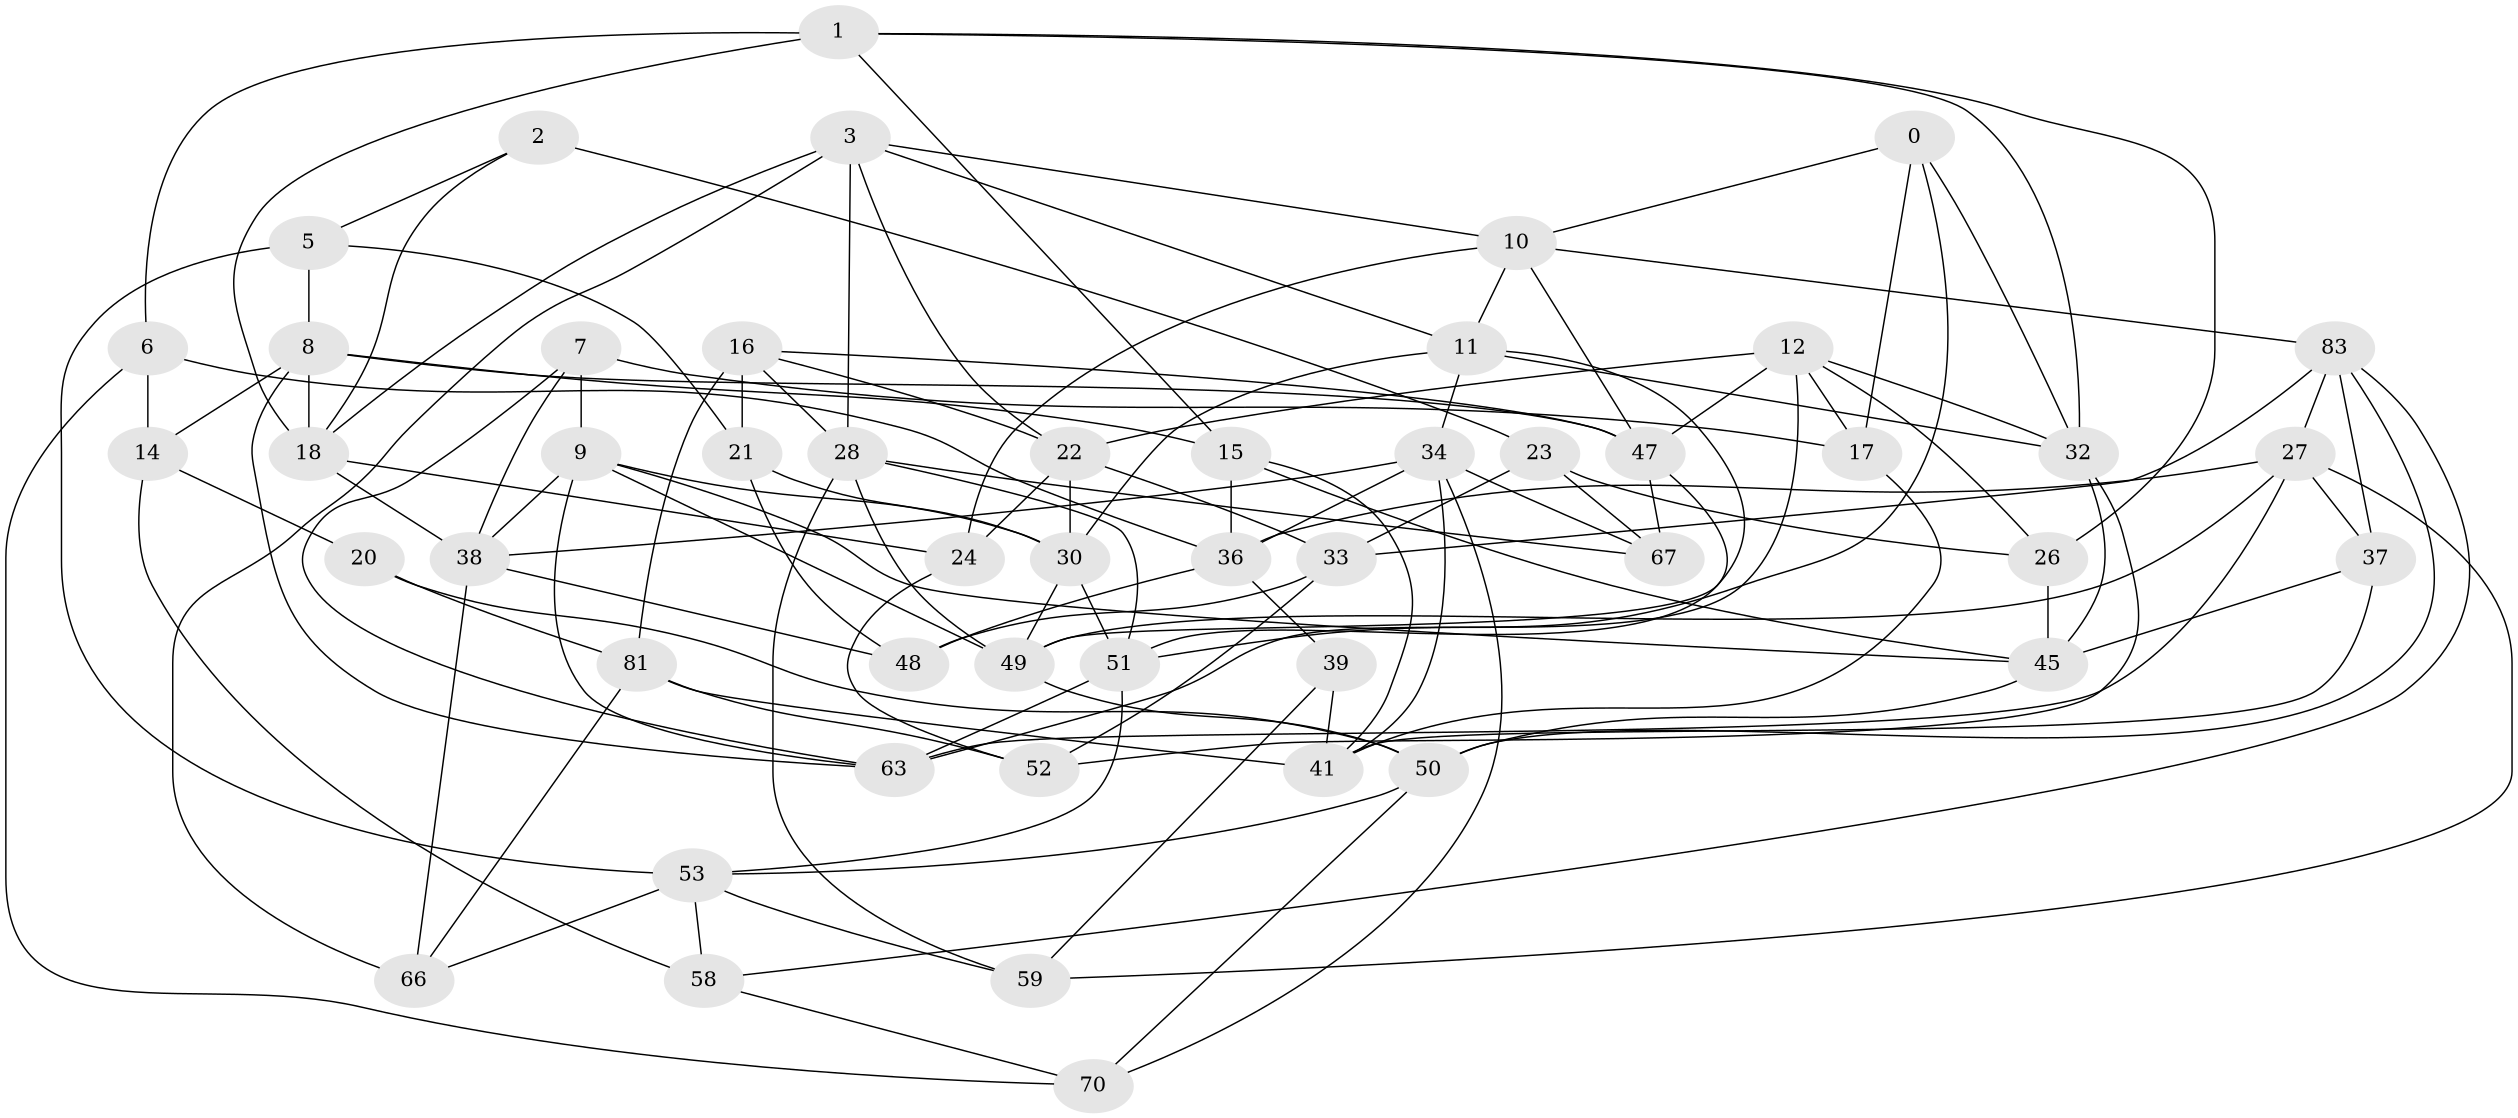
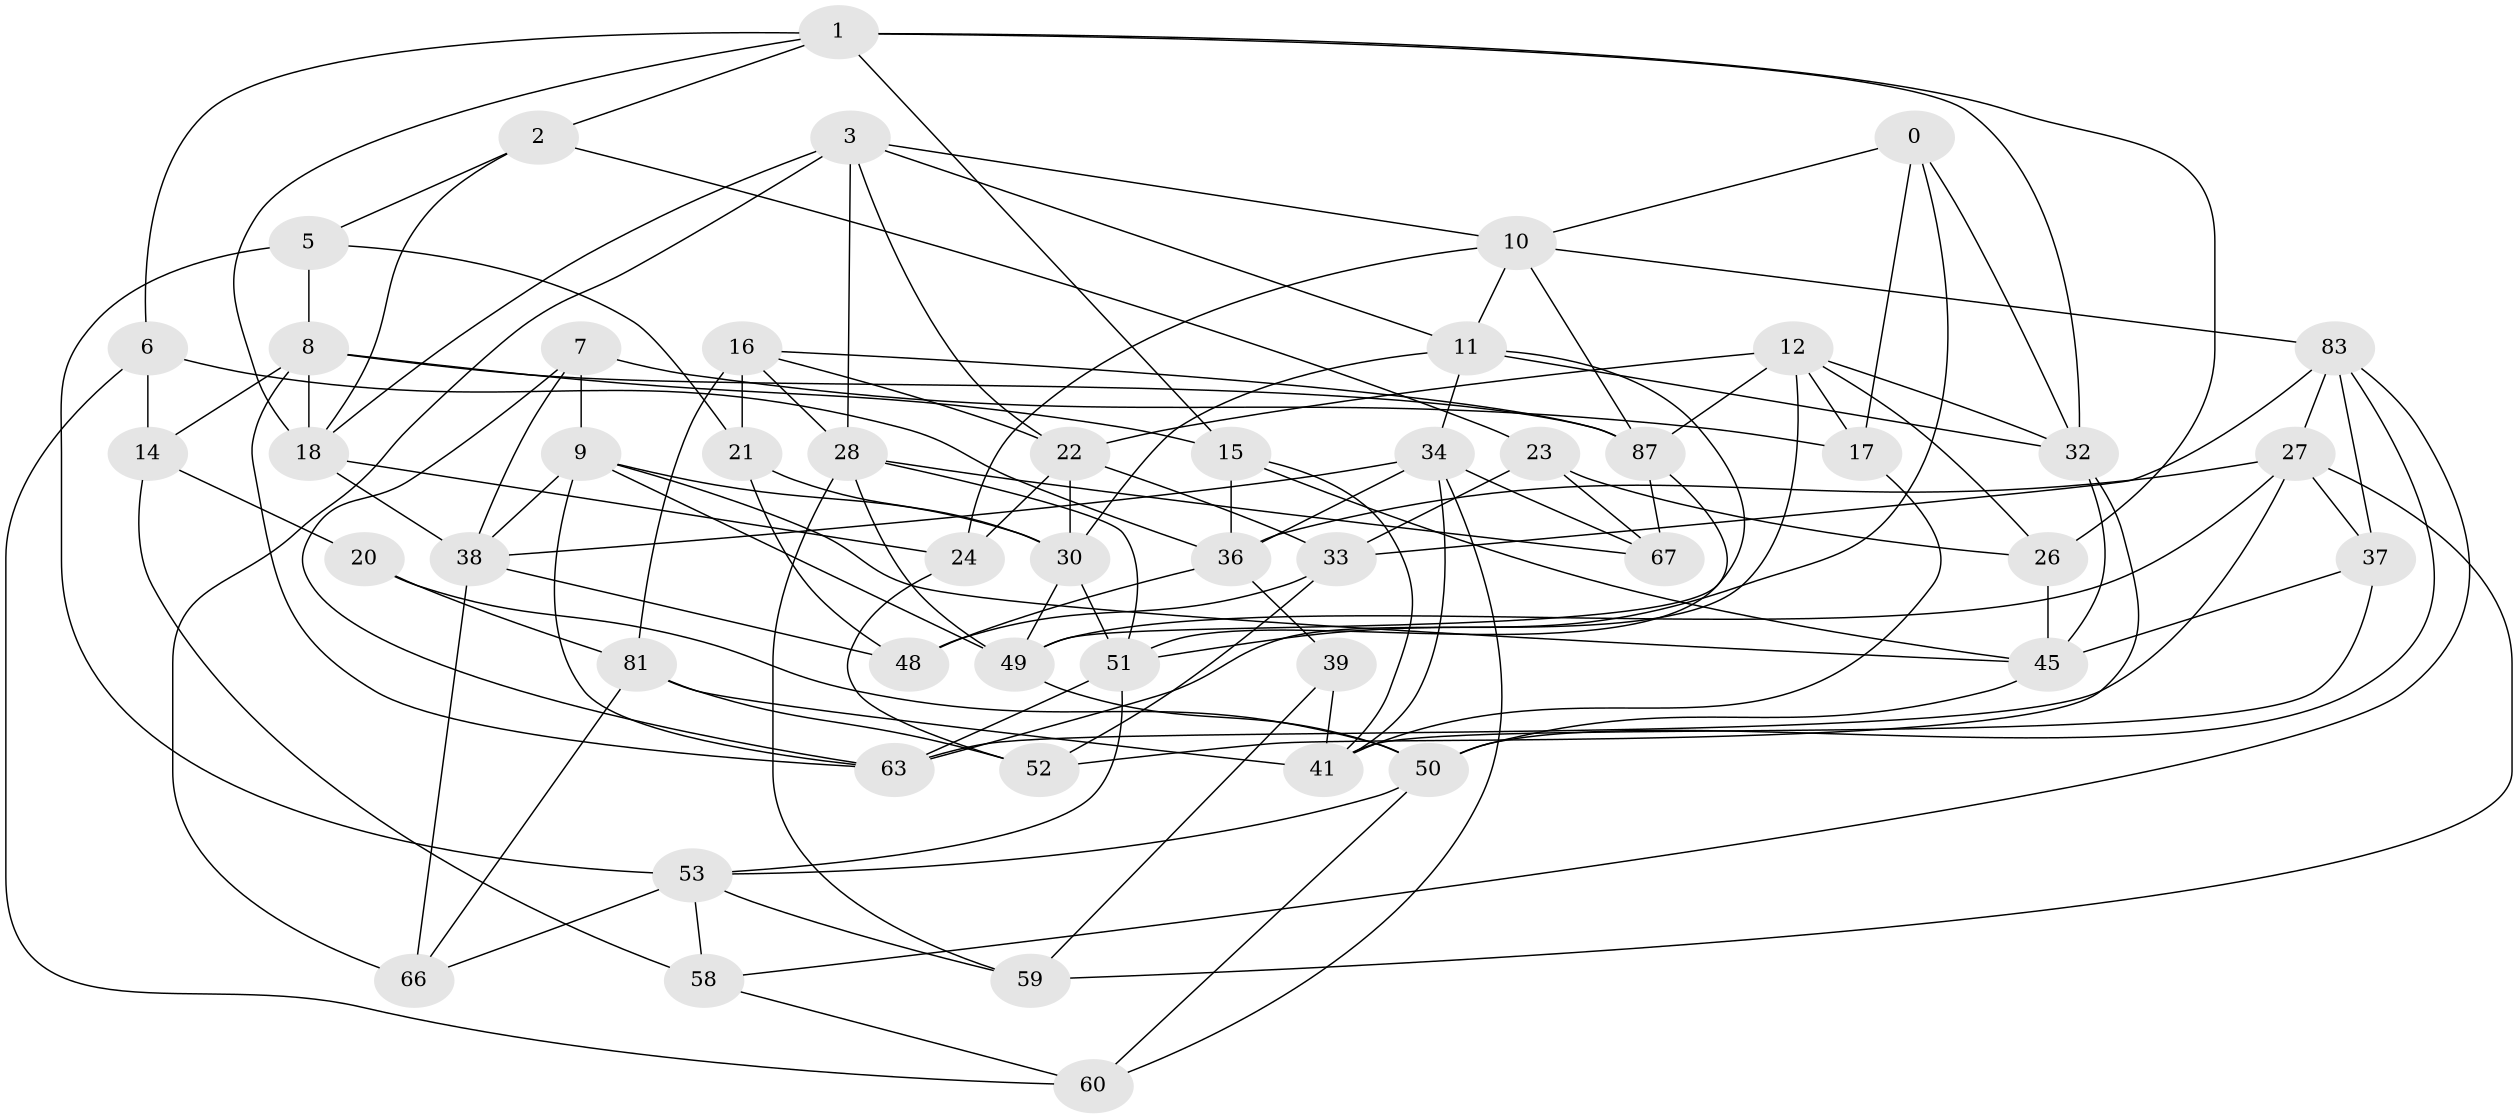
none -> (689, 85)
(1645, 454) -> (1645, 454)
(1094, 1086) -> (1094, 1086)
